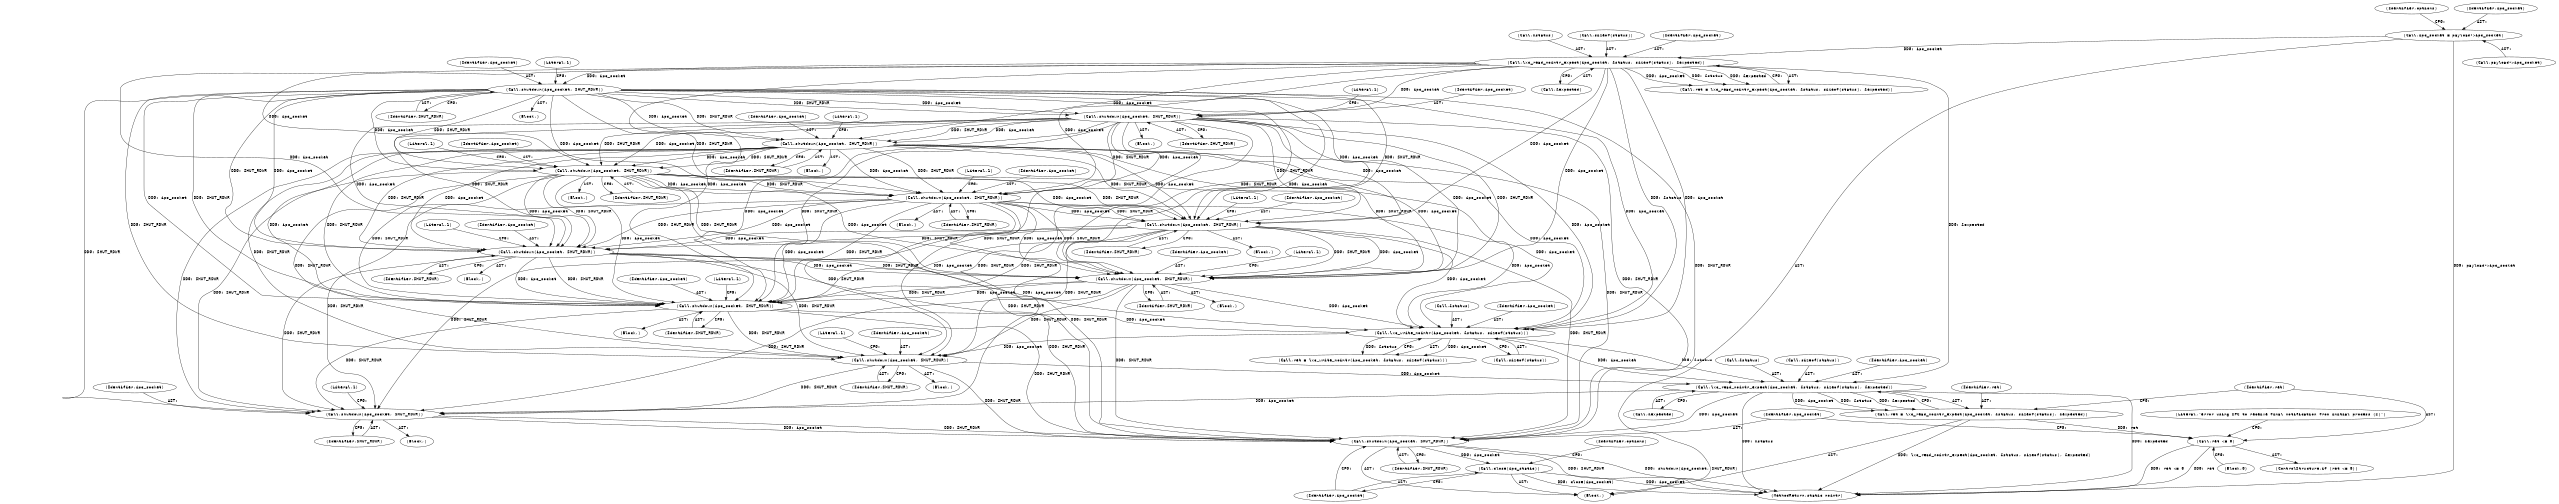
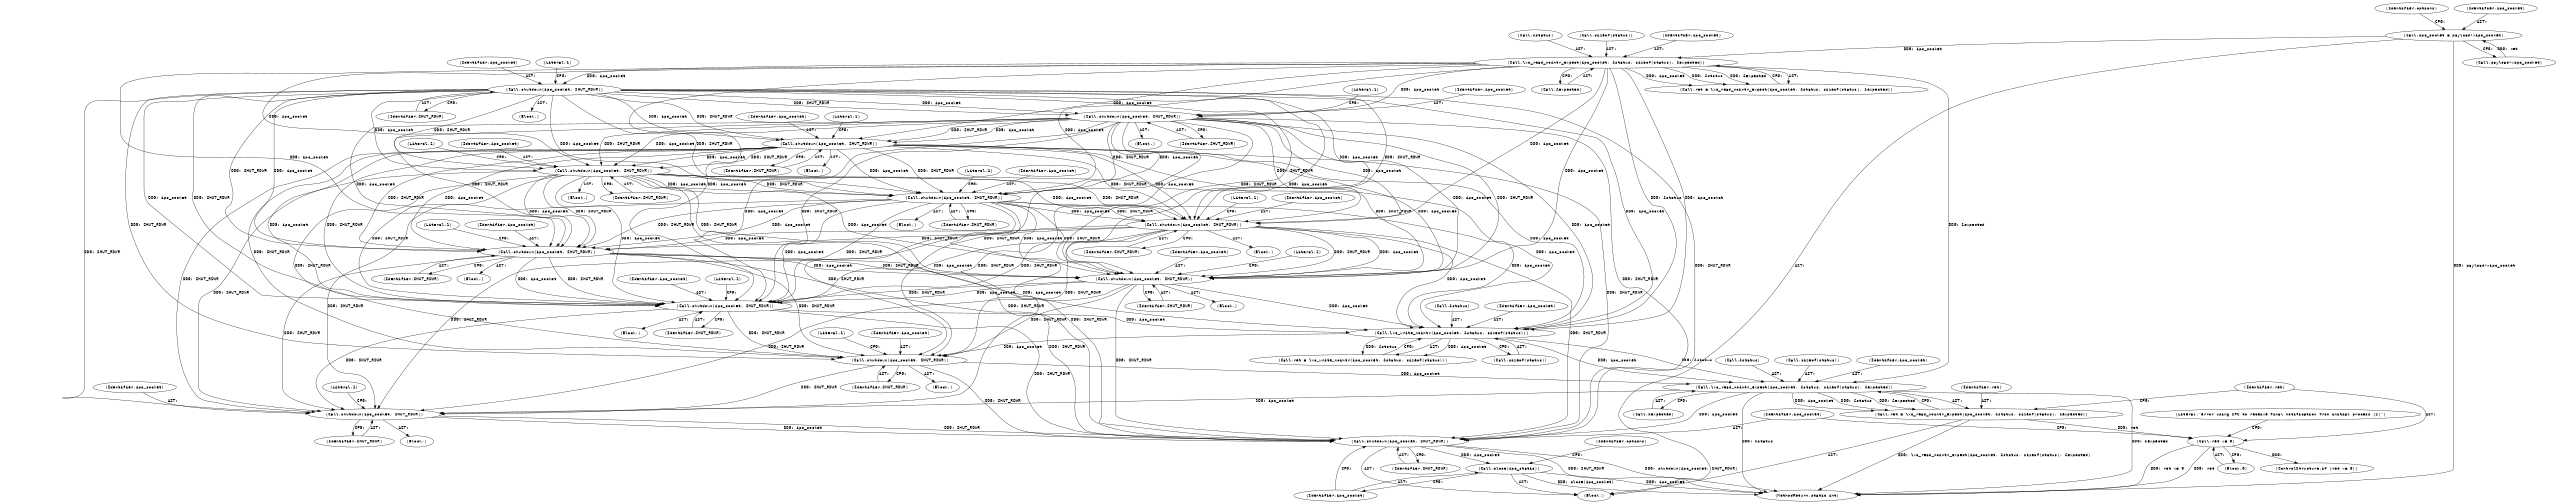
none -> (2478, 49)
(2508, 49) -> (2508, 49)
none -> (2229, 453)
(2221, 455) -> (2221, 455)
(2279, 455) -> (2279, 455)
(1807, 496) -> (1807, 496)
